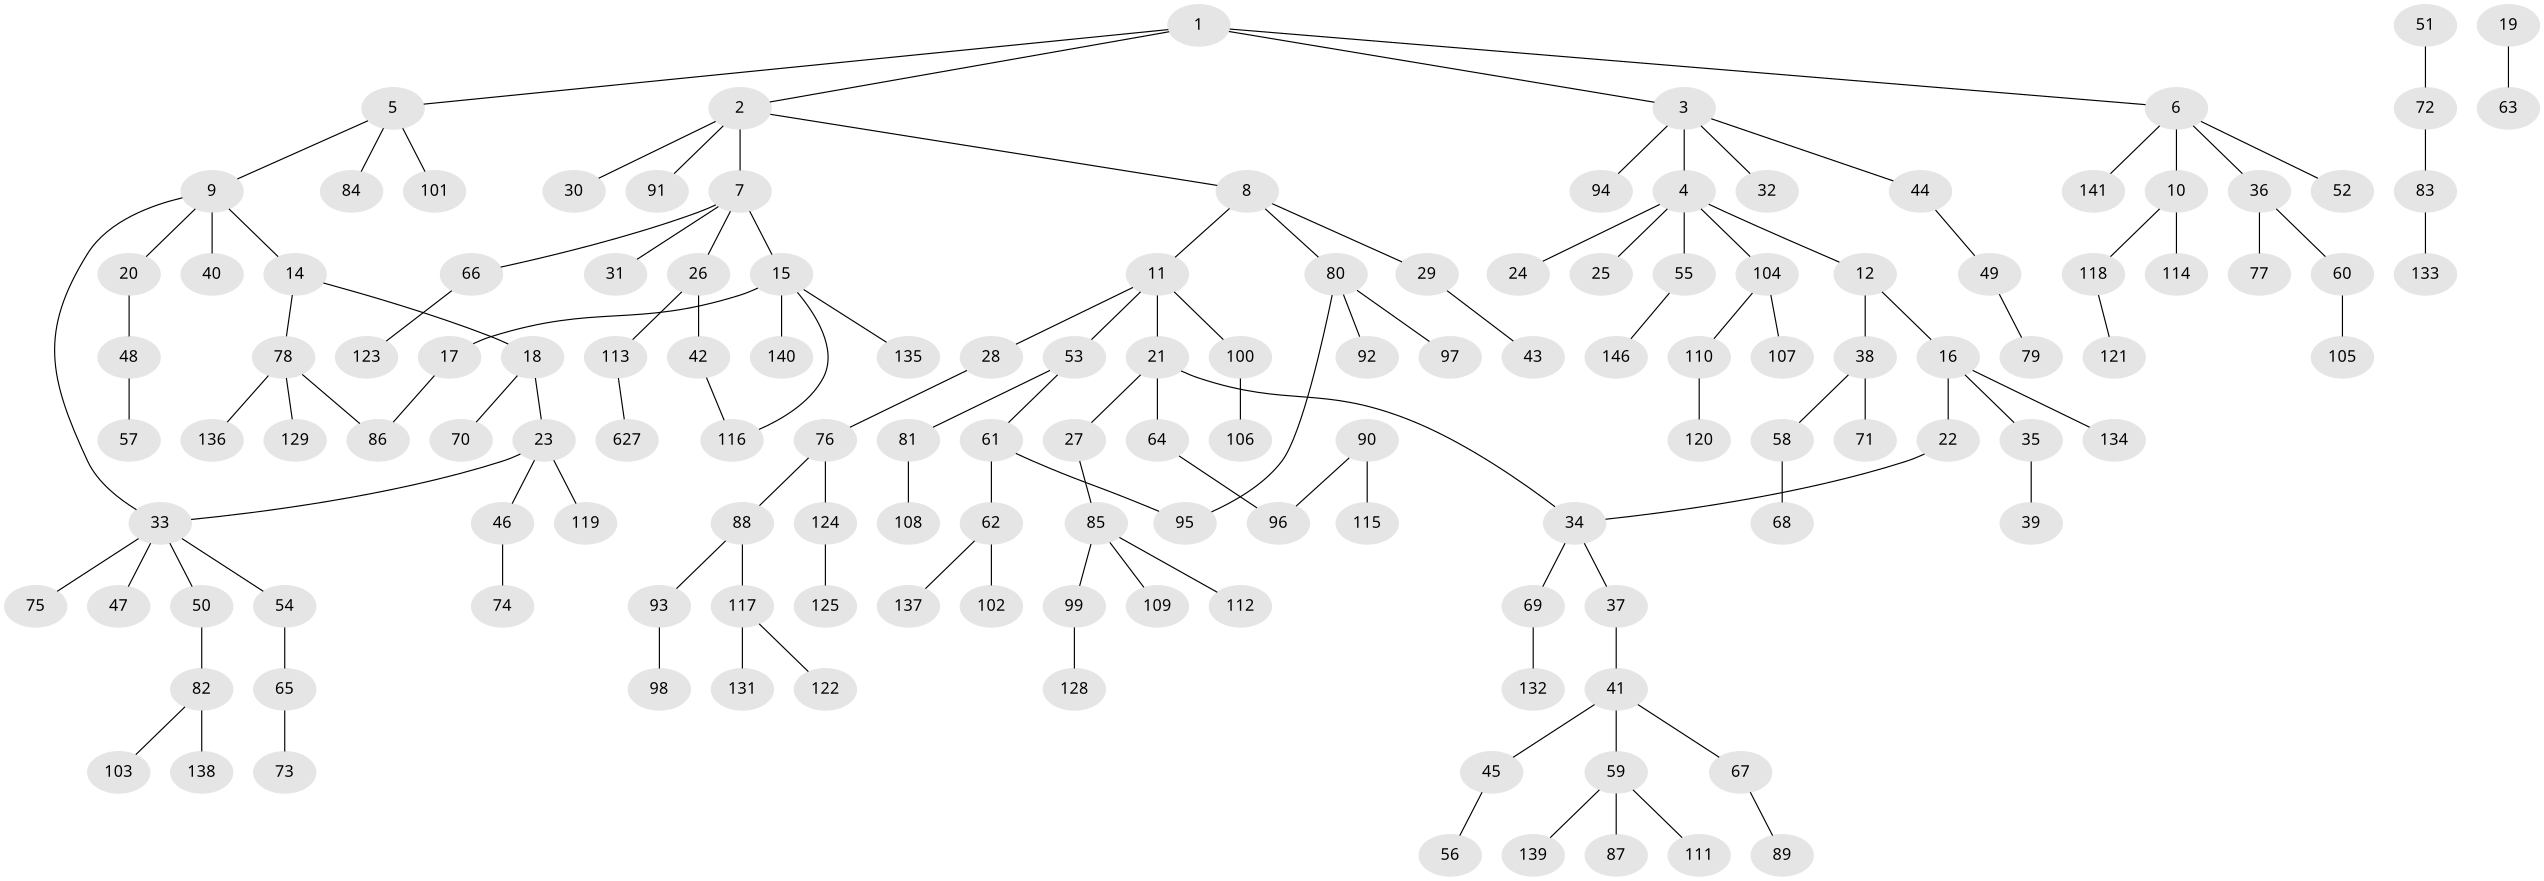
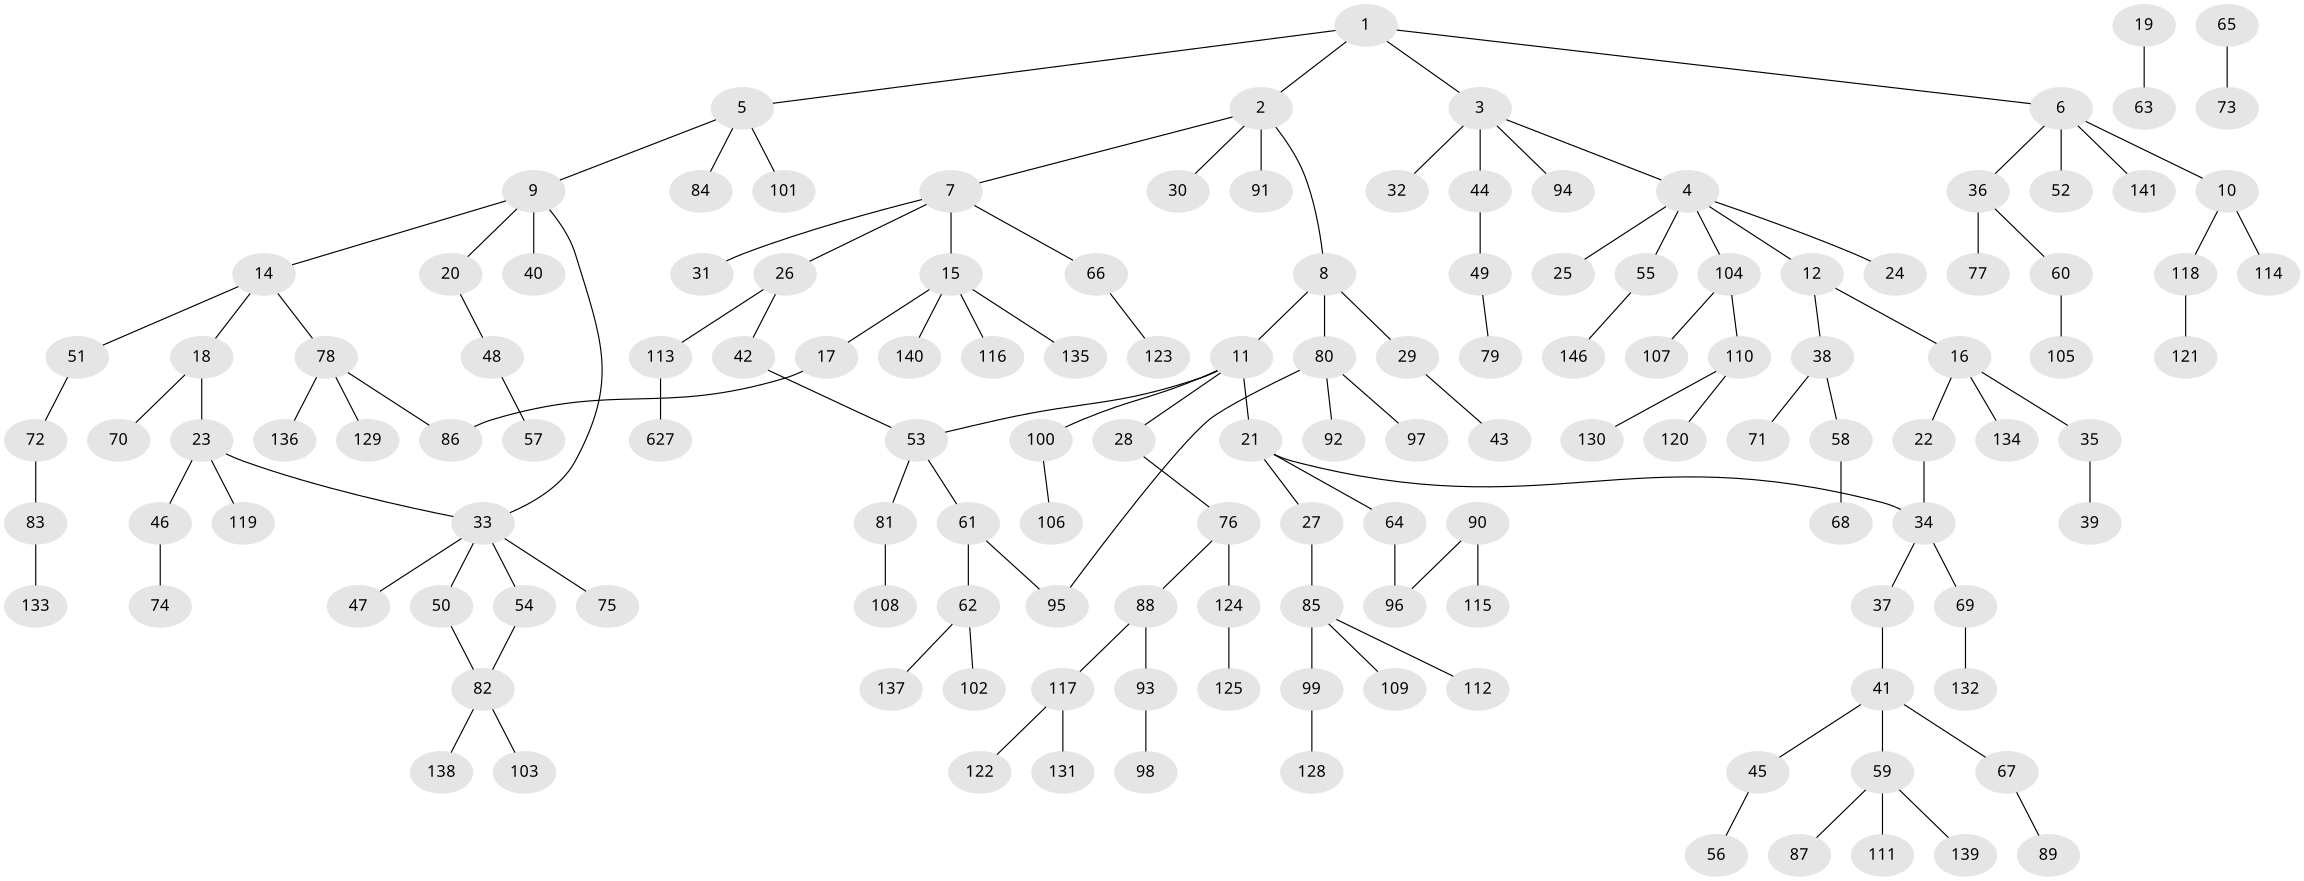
none -> (171, 316)
(715, 399) -> (830, 399)
none -> (1592, 440)
(285, 648) -> (504, 648)
